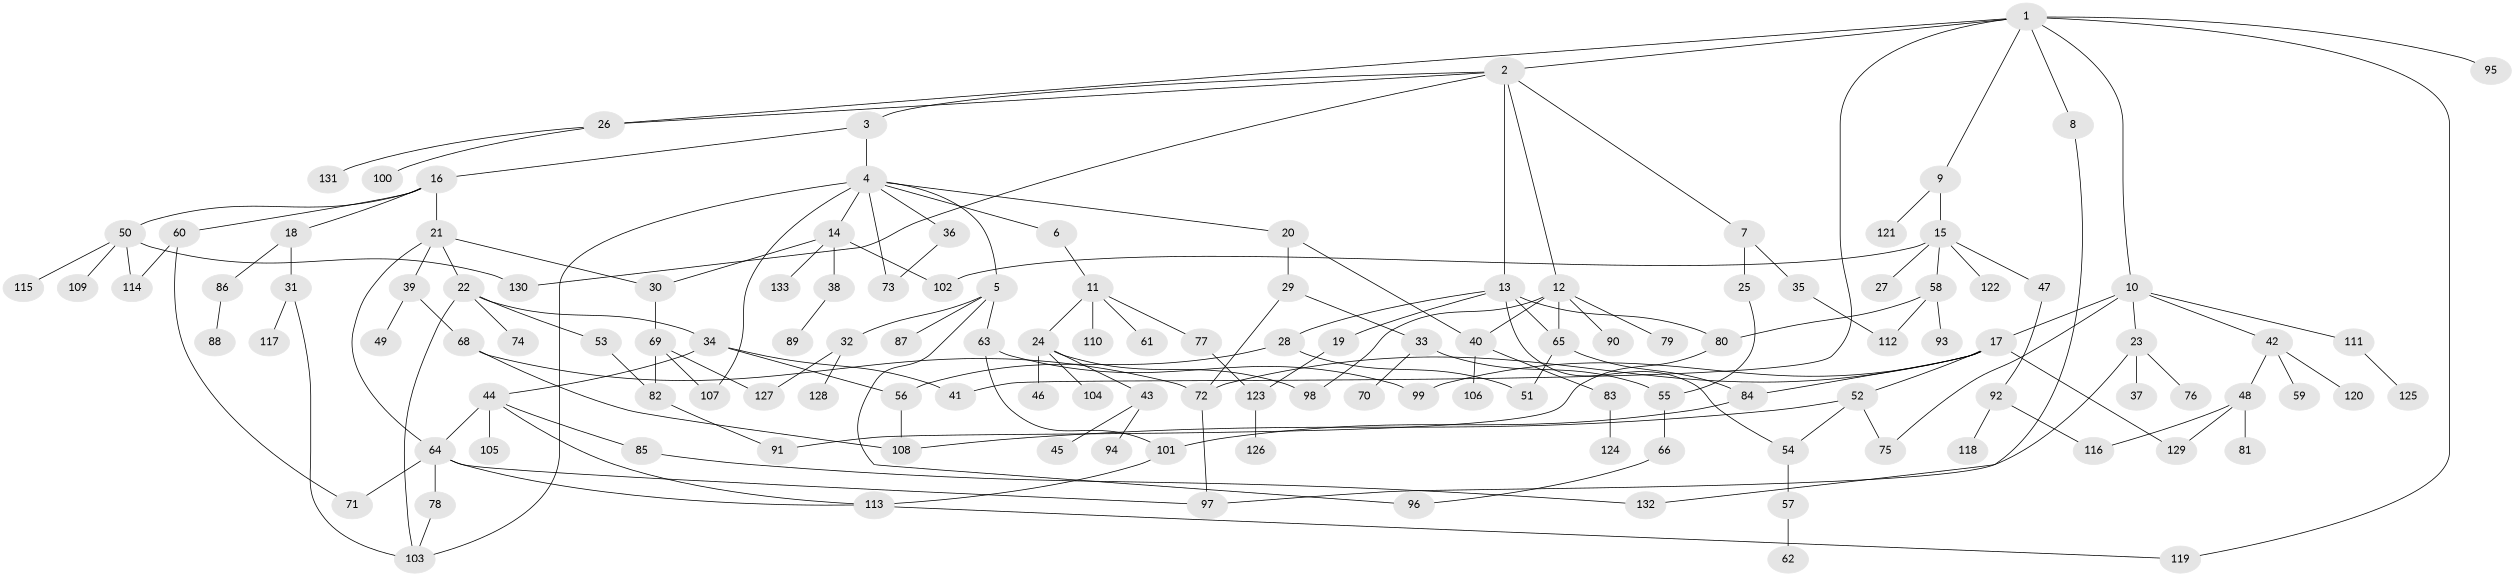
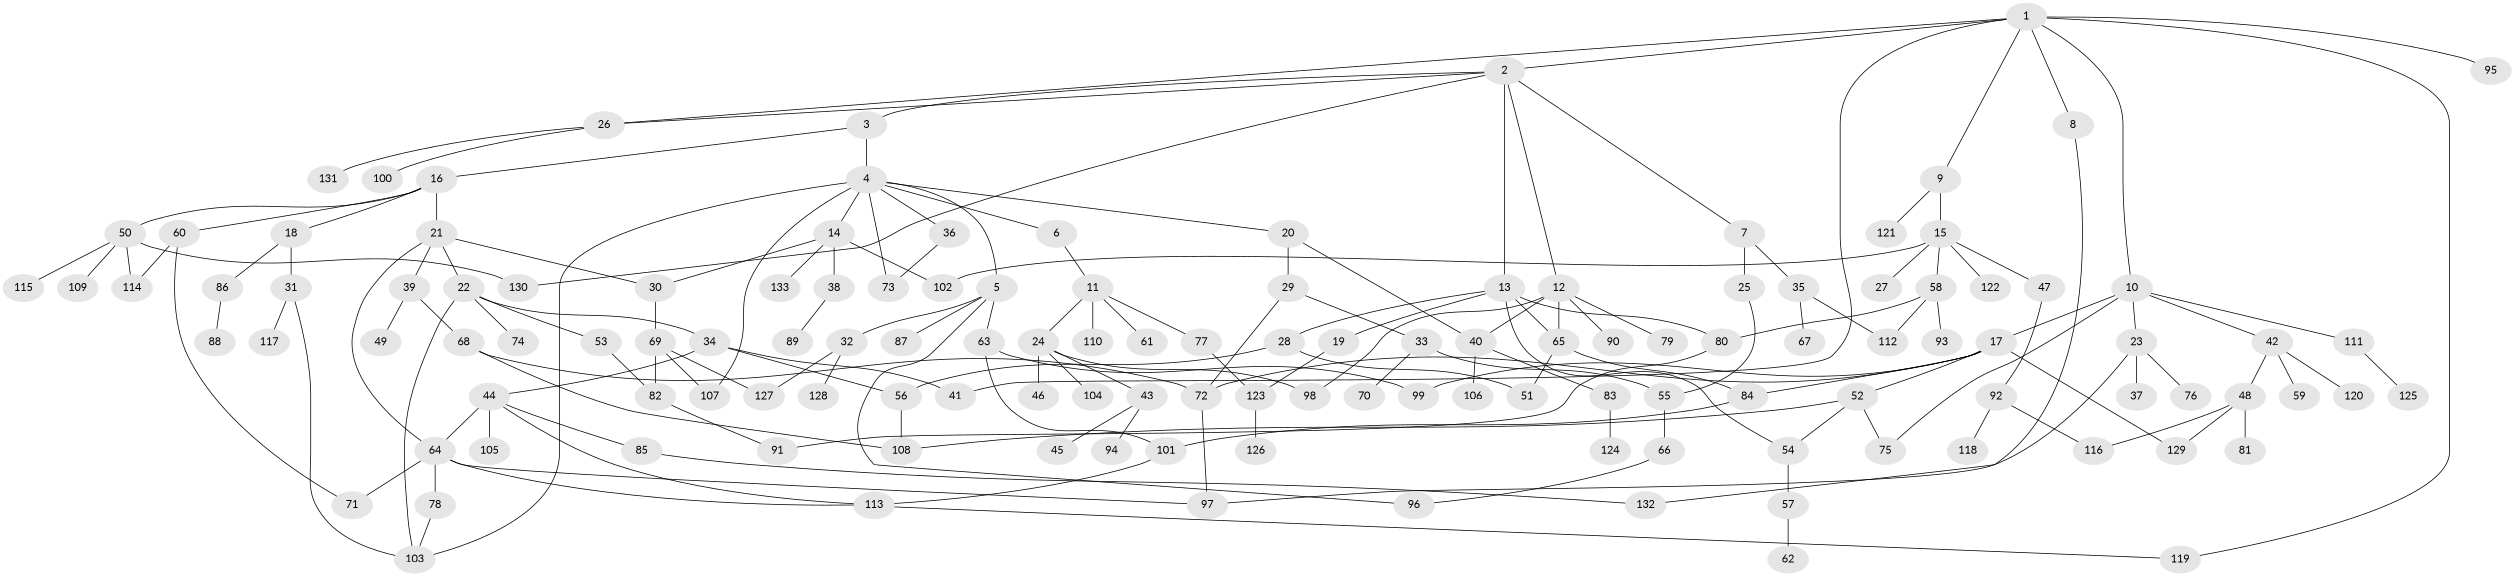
none -> (1805, 342)
